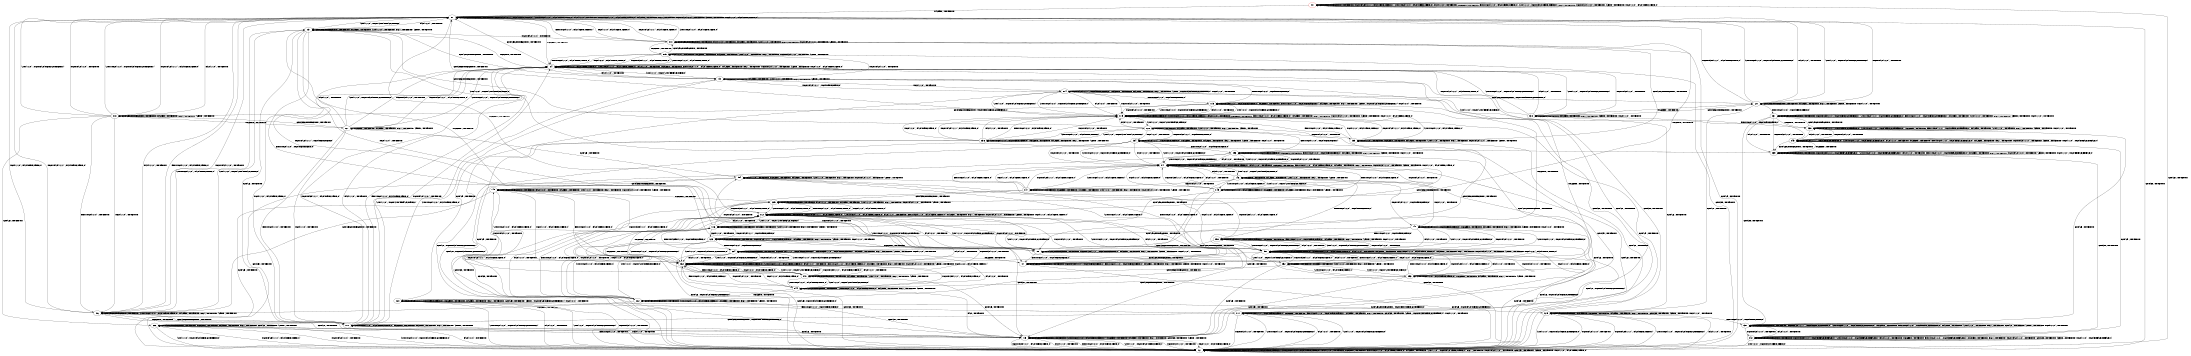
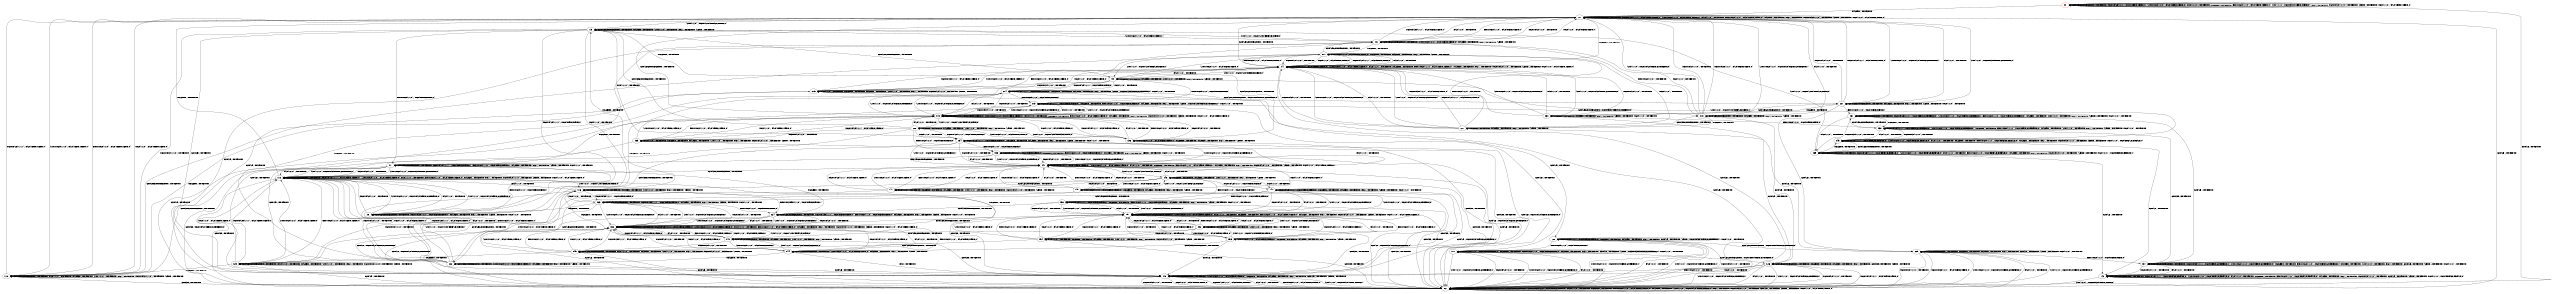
(380, 26) -> (736, 133)
(543, 150) -> (1685, 134)
